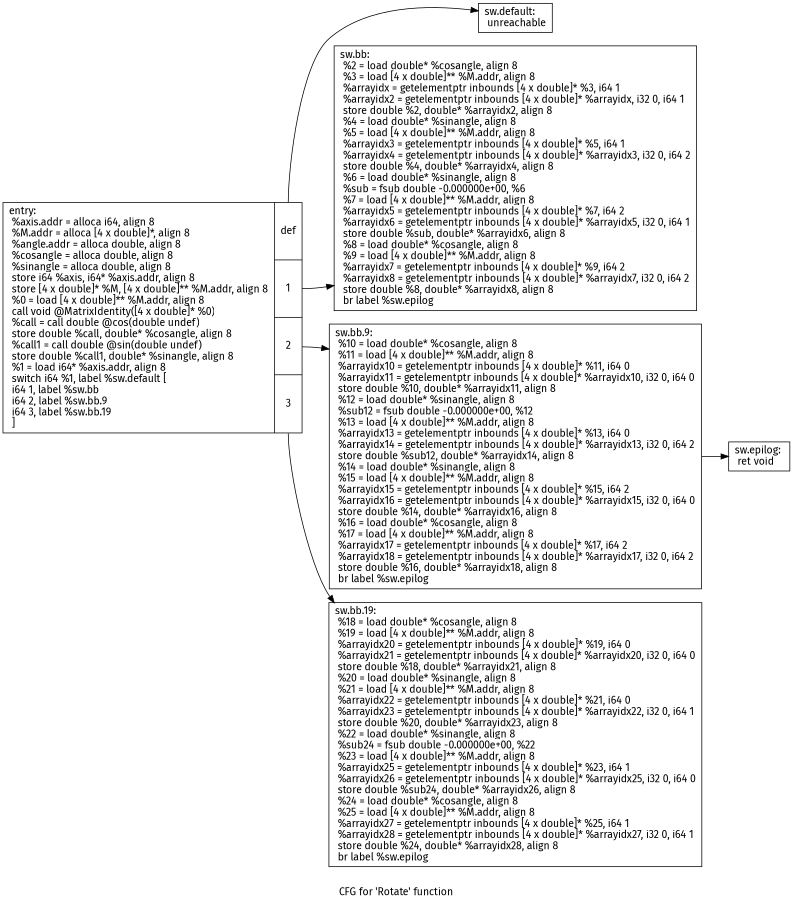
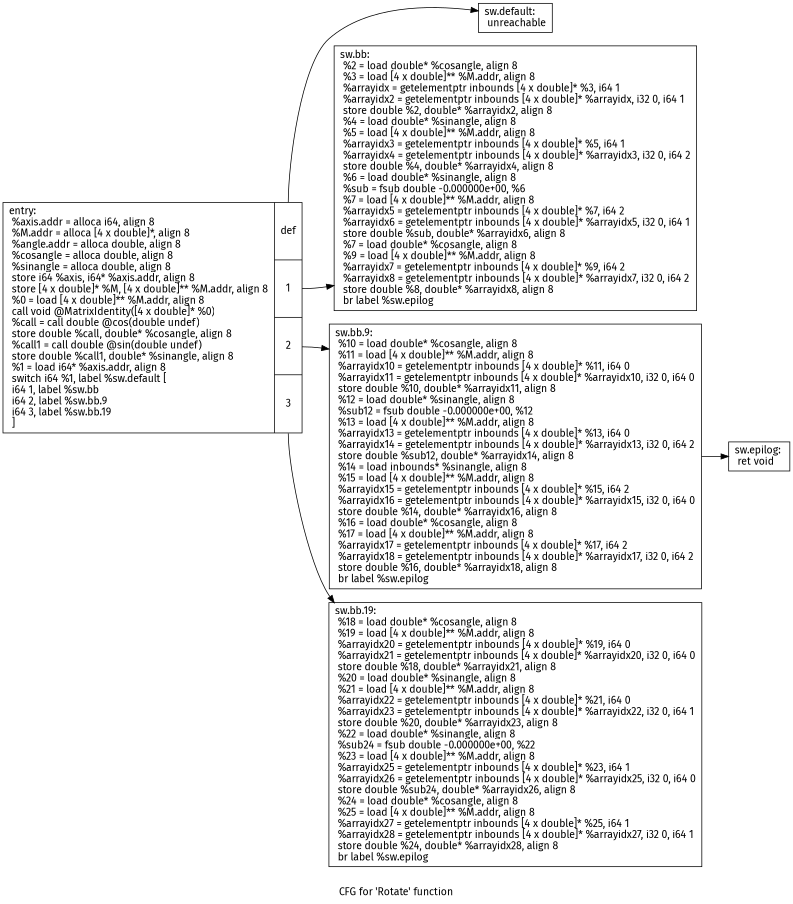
(429, 245) -> (429, 245)
(425, 467) -> (431, 467)
